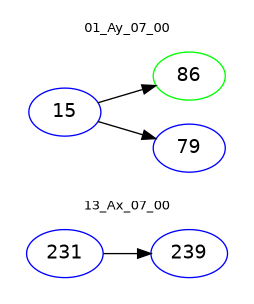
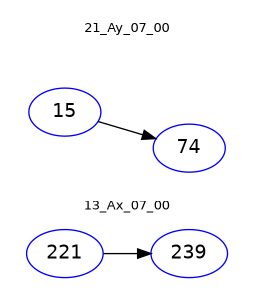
(127, 29) -> (127, 29)
(189, 76) -> none
(189, 148) -> (189, 148)
(65, 254) -> (65, 254)
